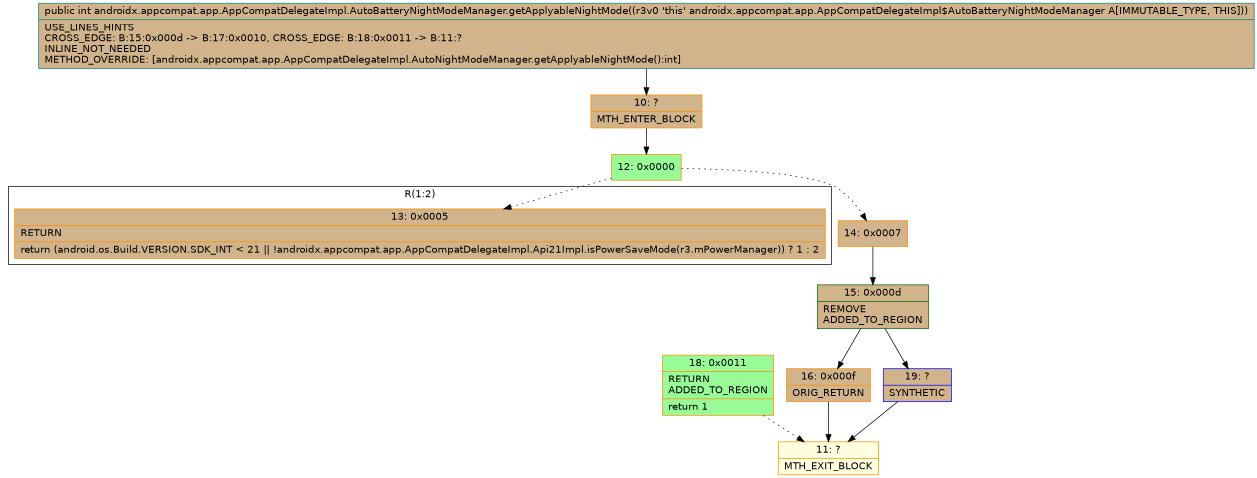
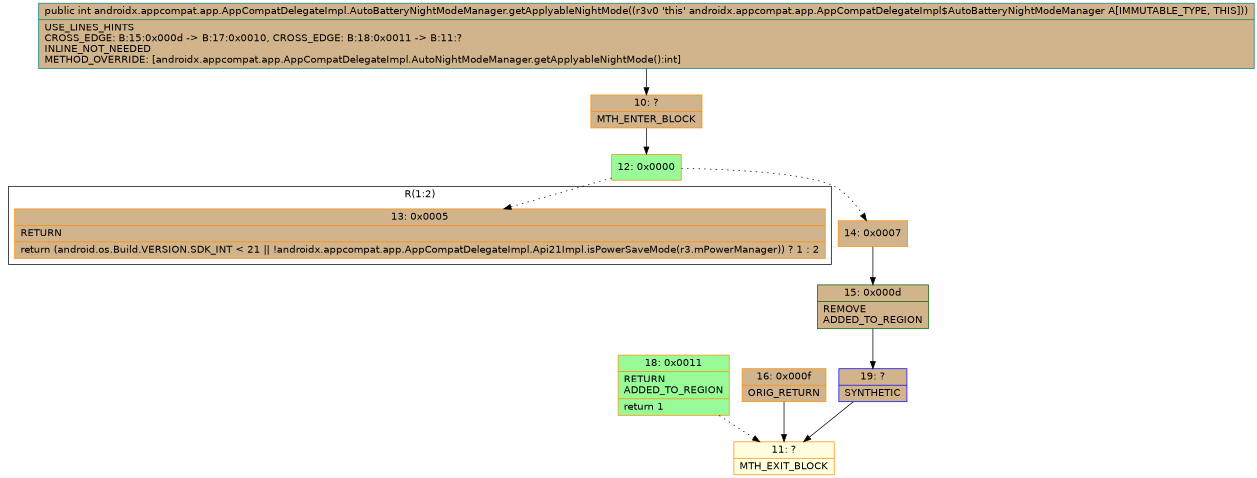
(851, 346) -> none
